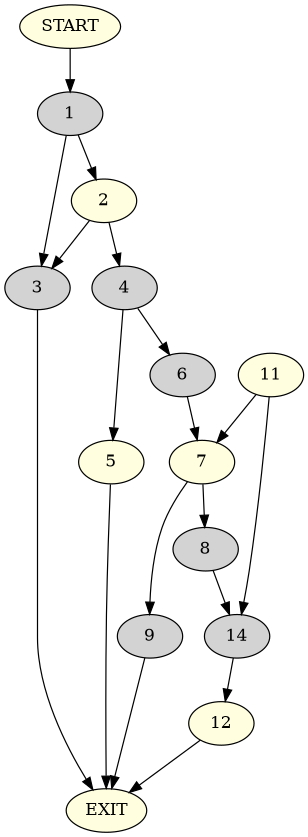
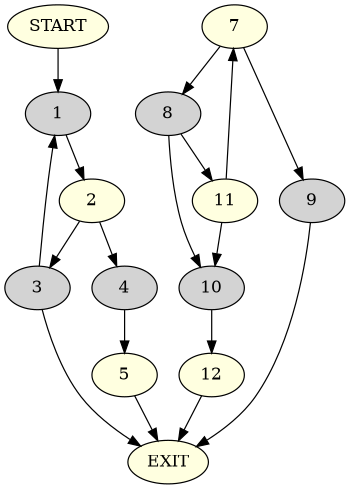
none -> (193, 152)
(55, 195) -> (45, 207)
(183, 375) -> none
(237, 636) -> (212, 288)
